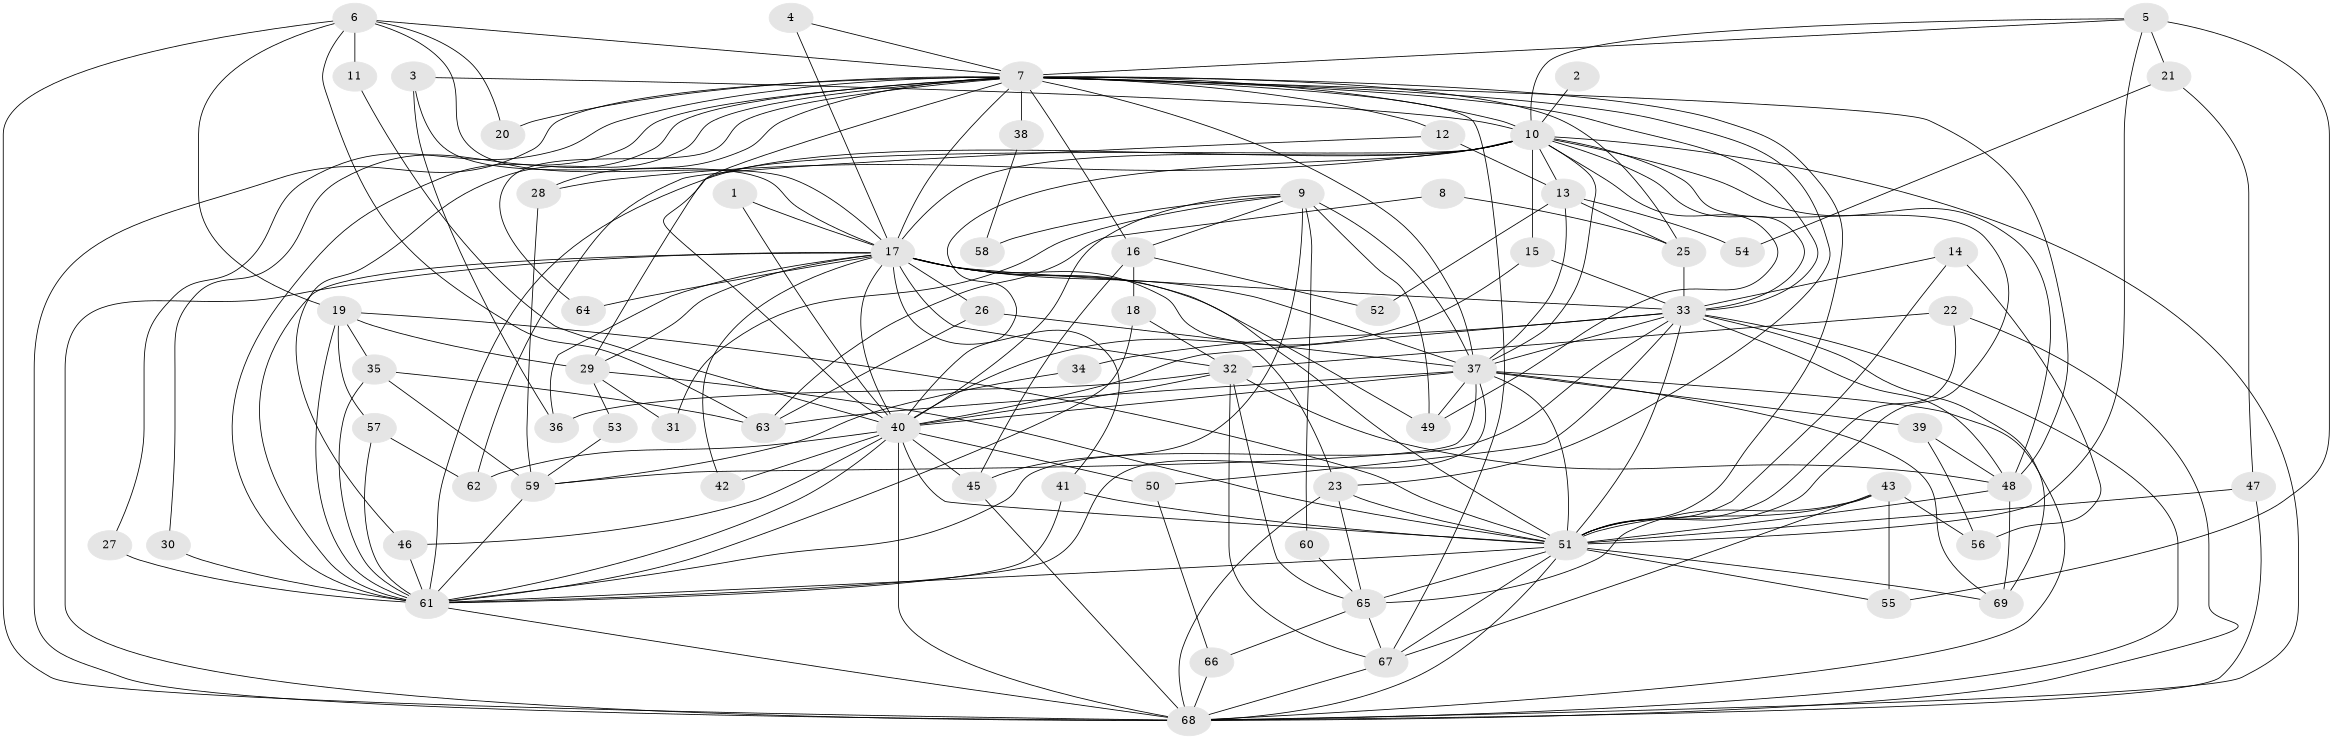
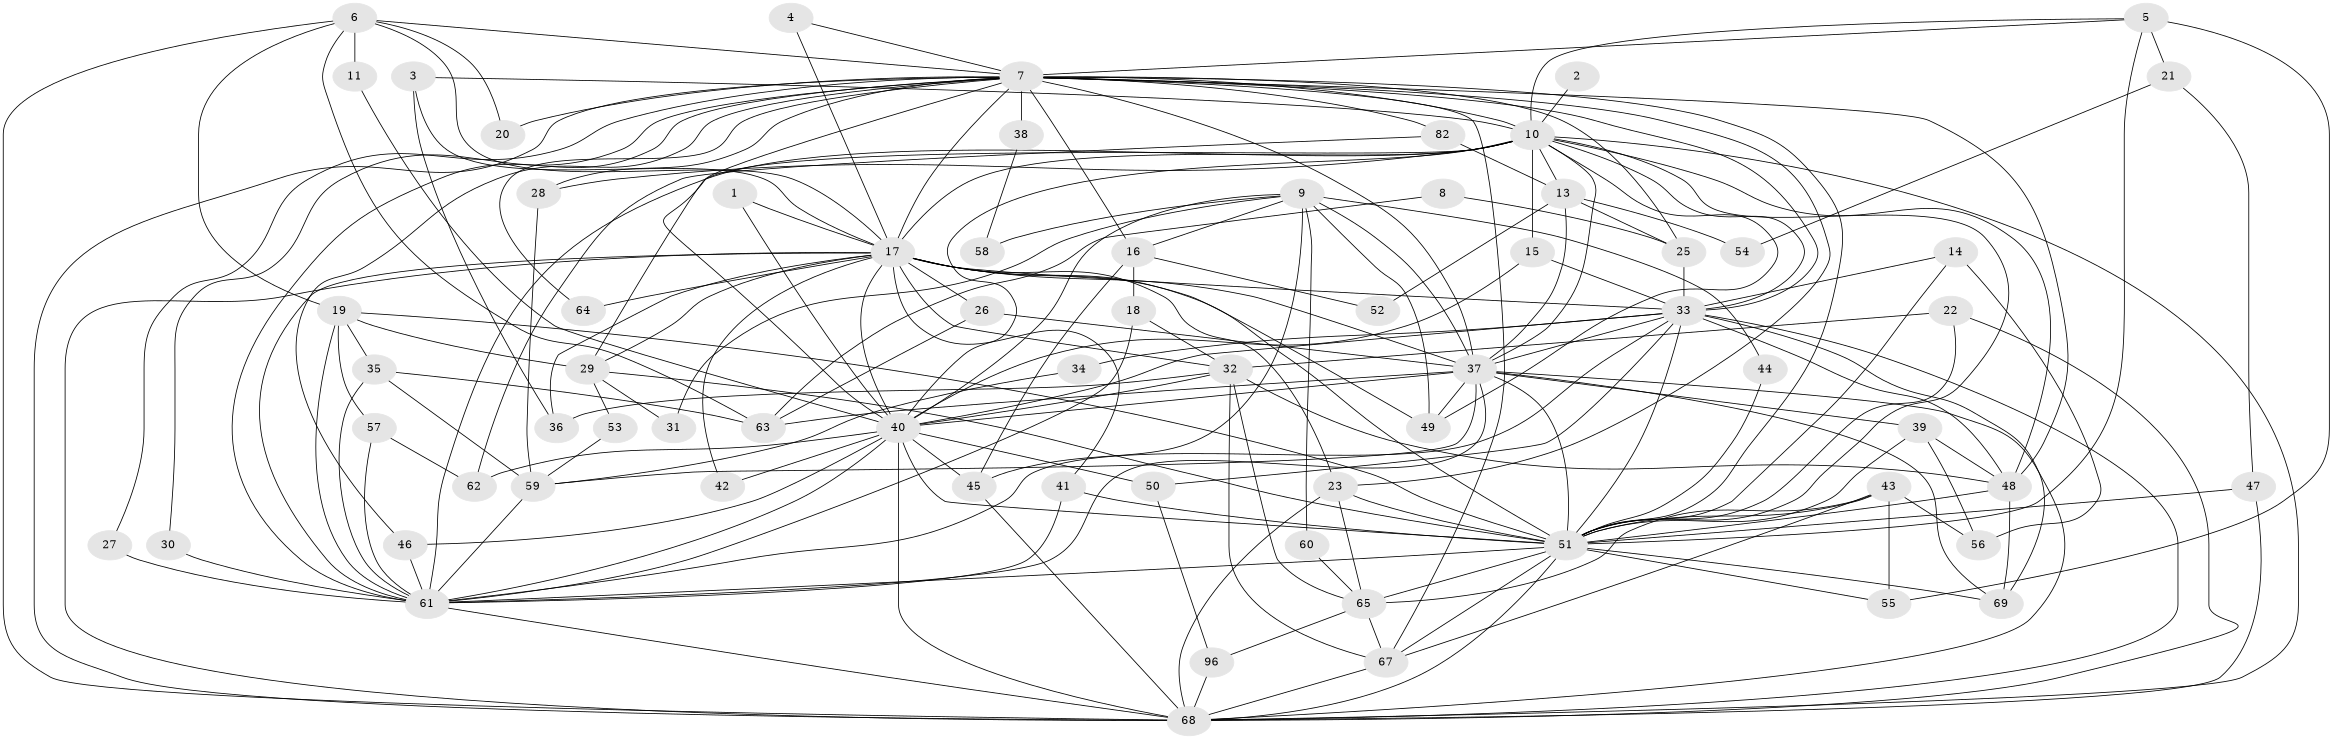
(1443, 135) -> (1443, 135)
none -> (1765, 370)
none -> (1823, 502)
(1212, 663) -> (1212, 663)
